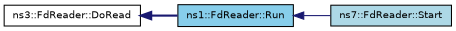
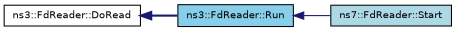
(236, 16) -> (236, 16)
